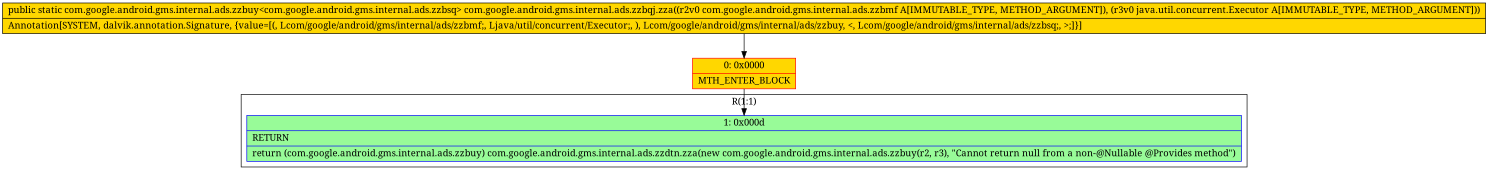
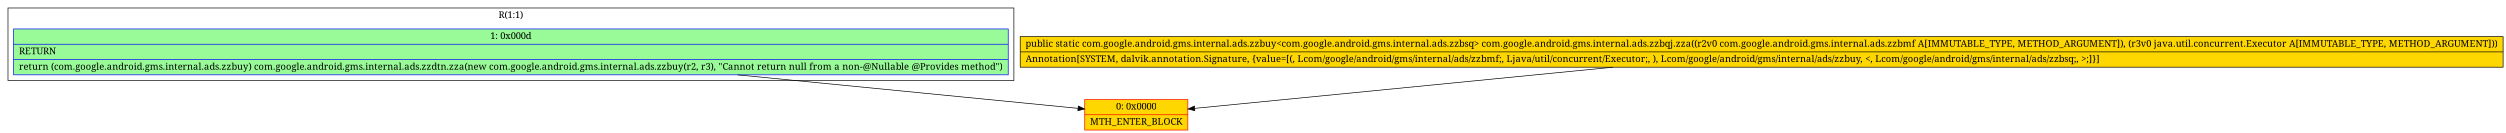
(744, 99) -> (908, 92)
